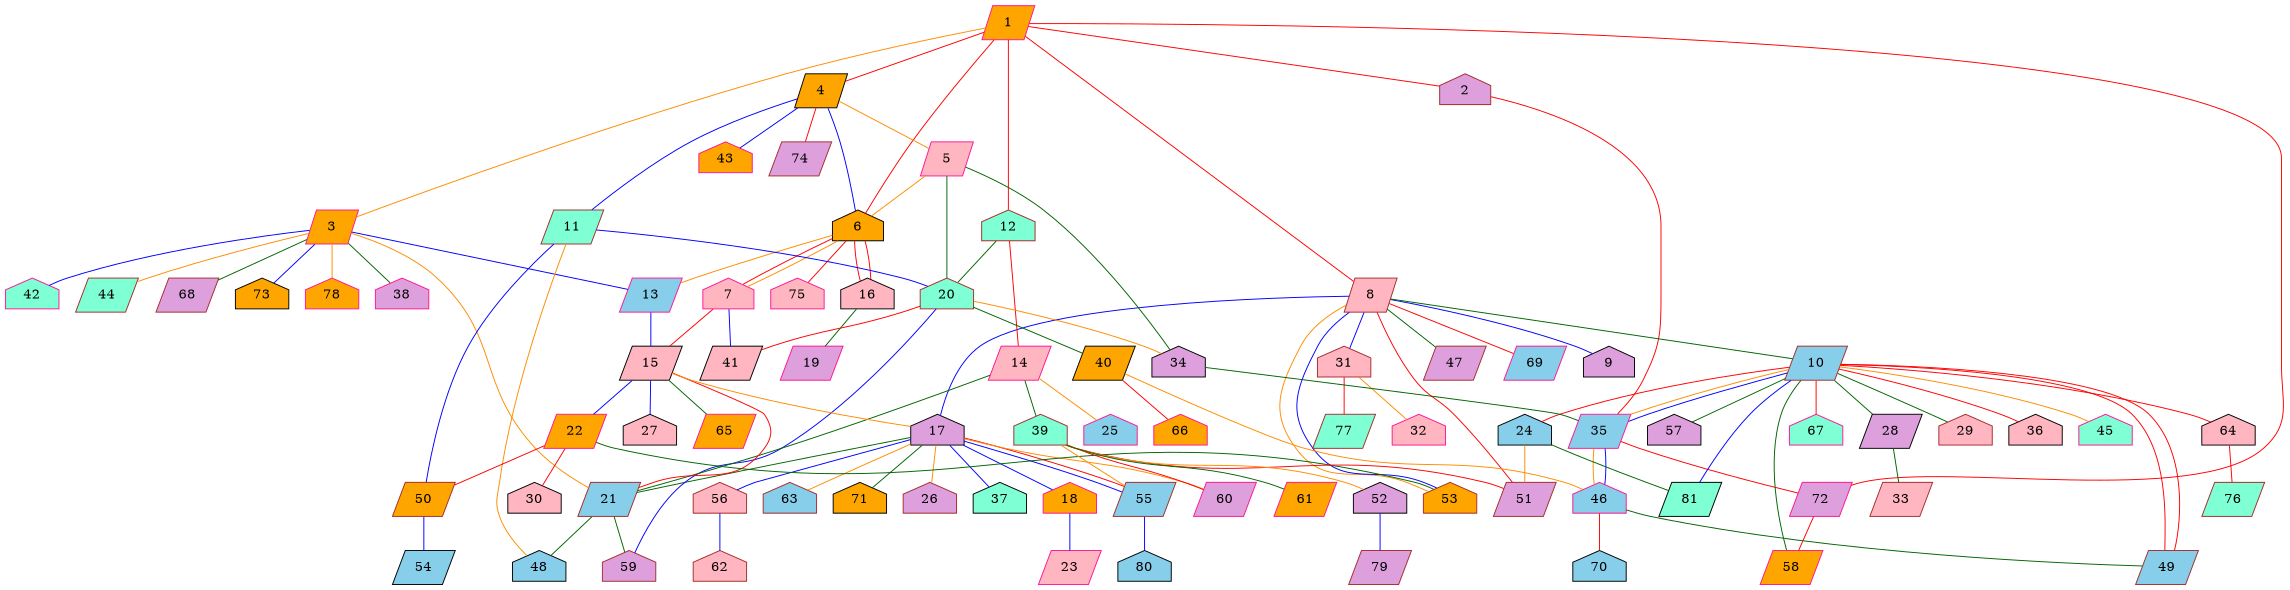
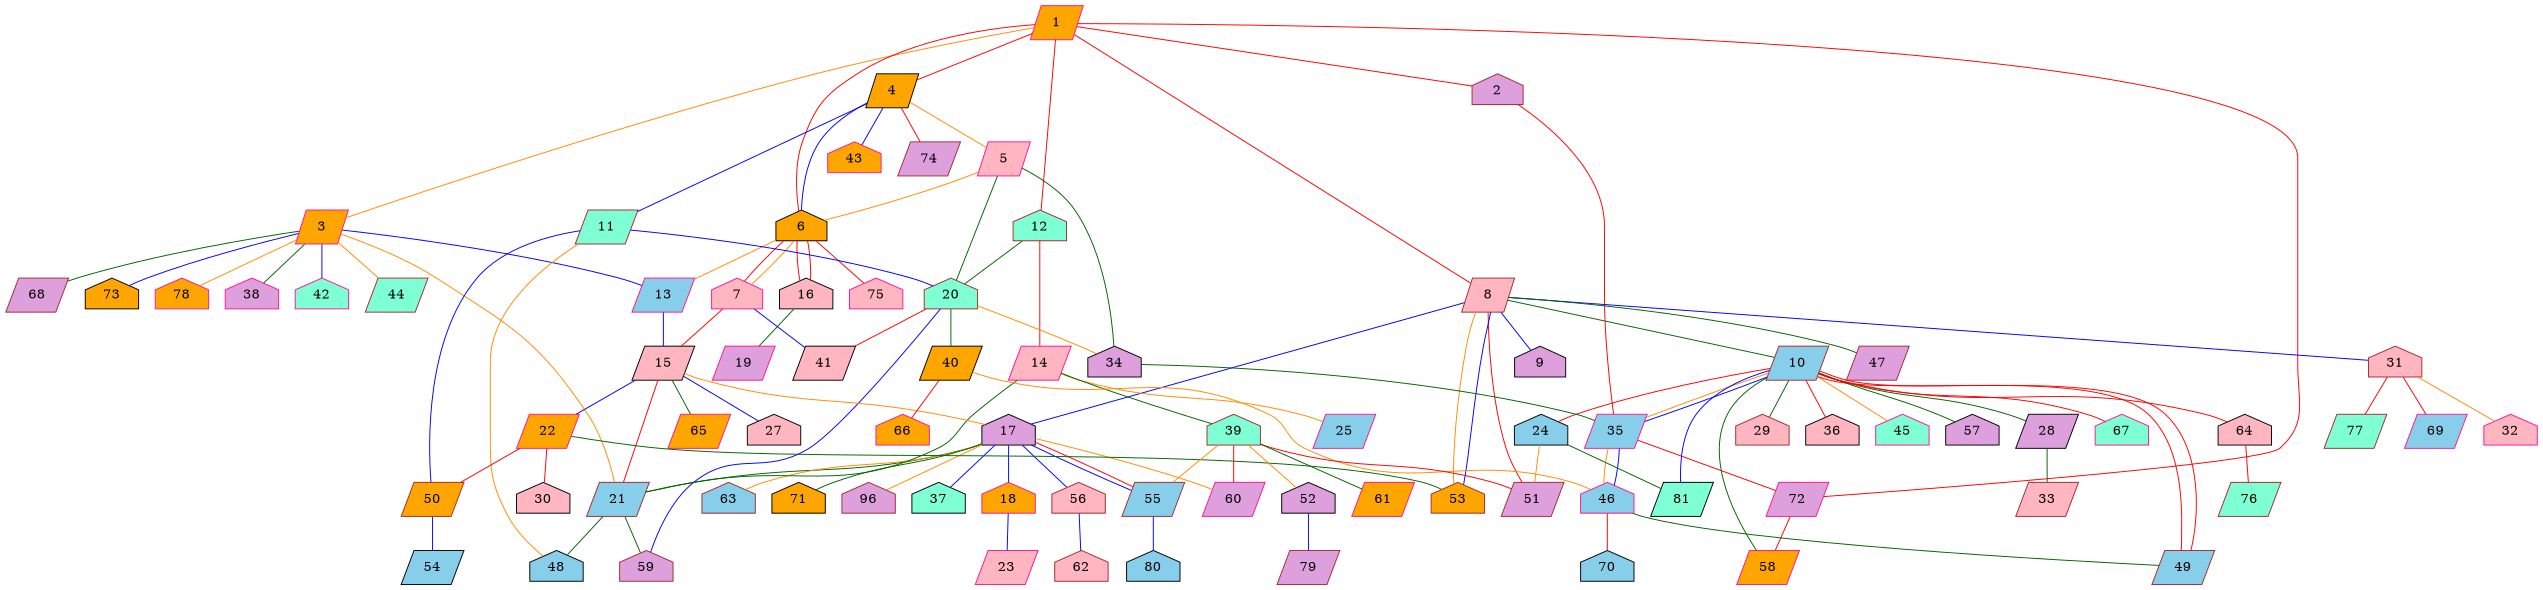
(1451, 329) -> (2415, 396)
(1111, 431) -> (1344, 431)
(930, 499) -> (869, 499)
